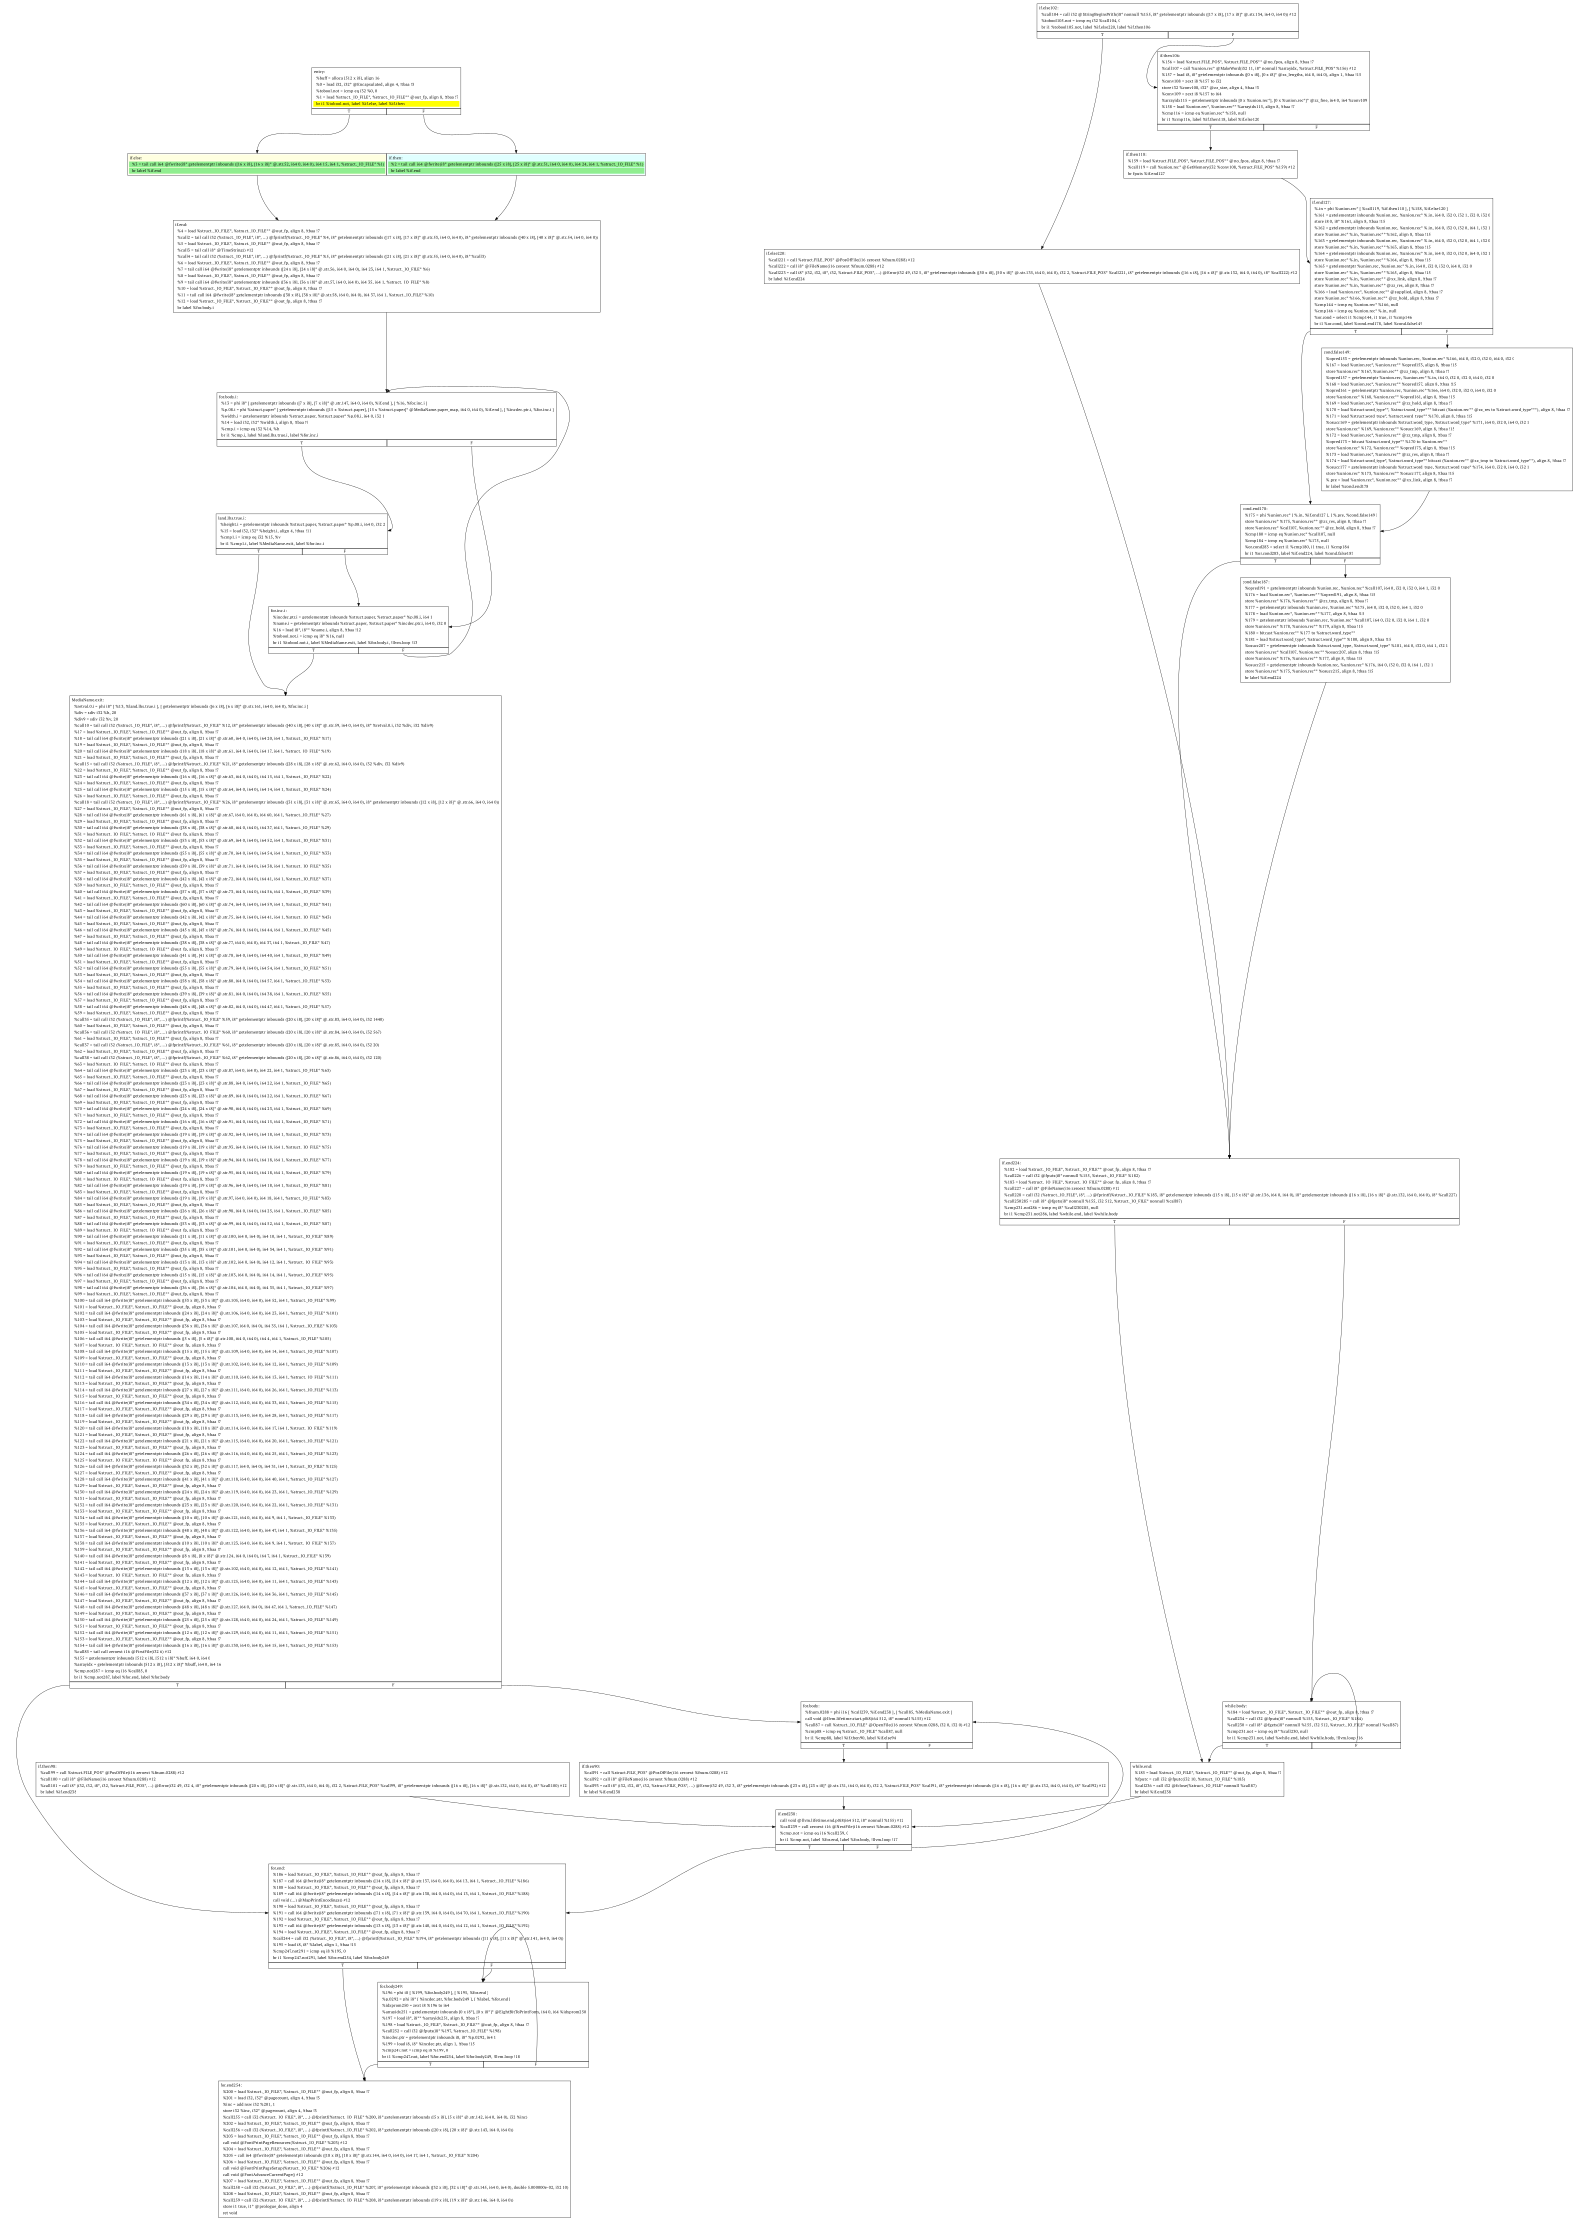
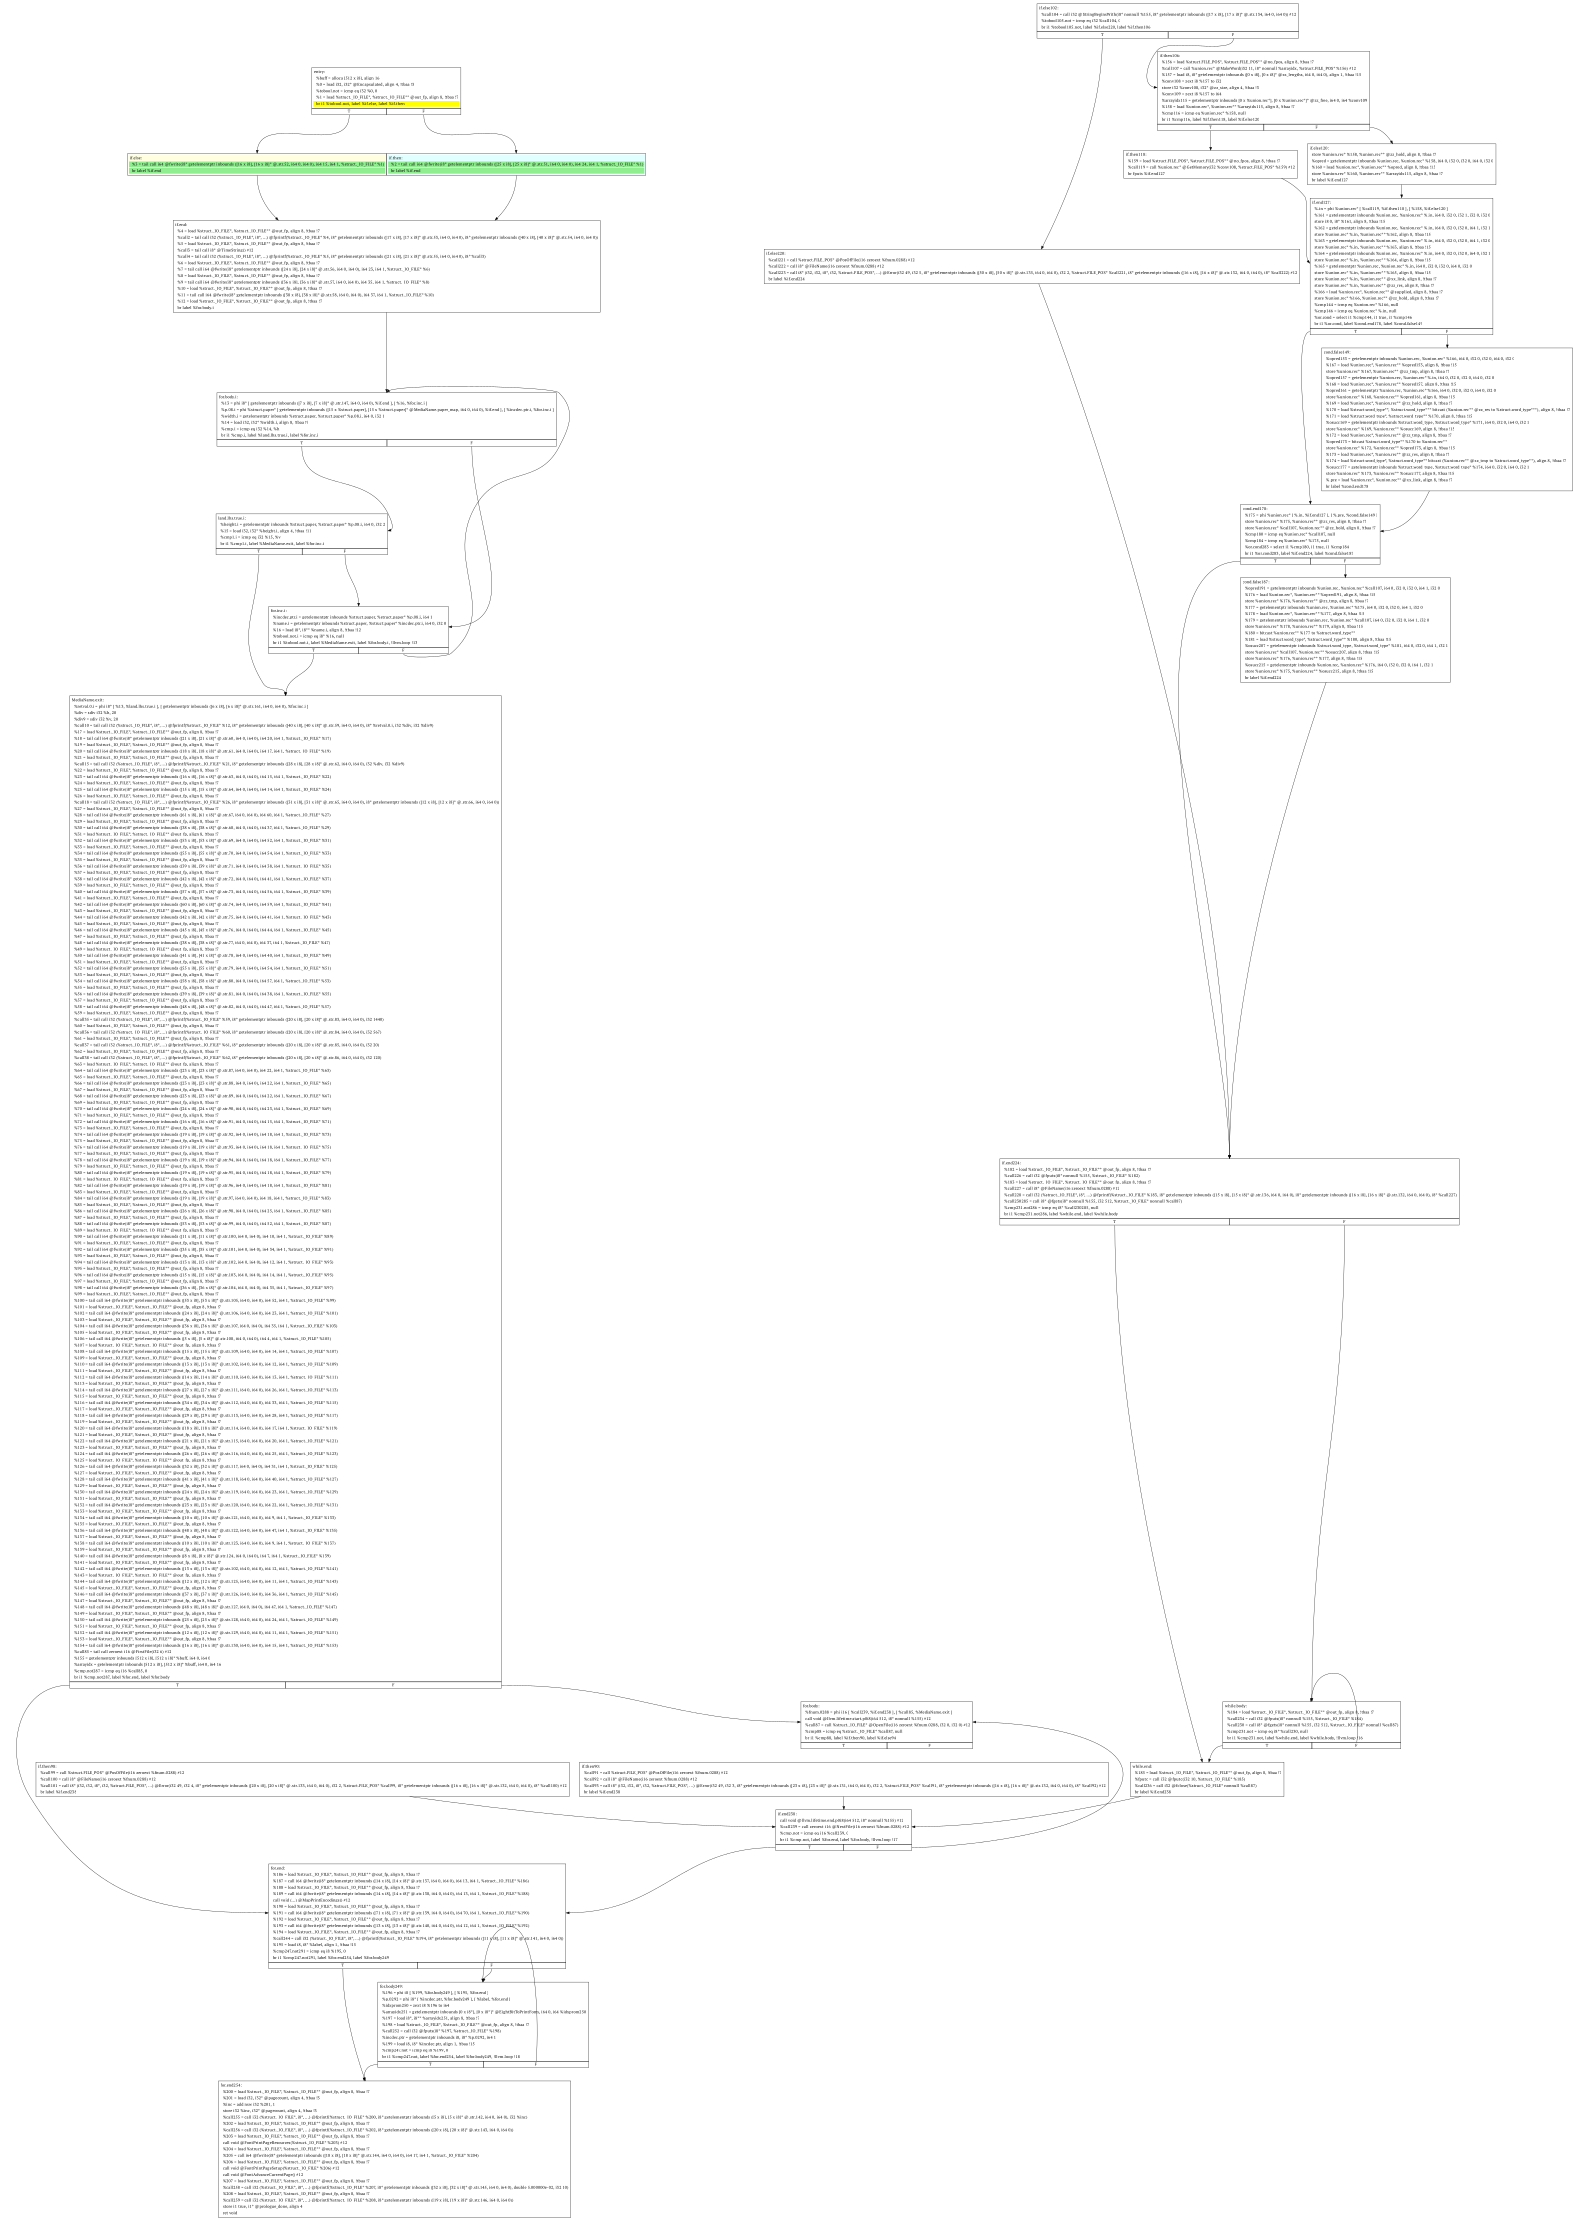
none -> (1402, 164)
(844, 1754) -> none
